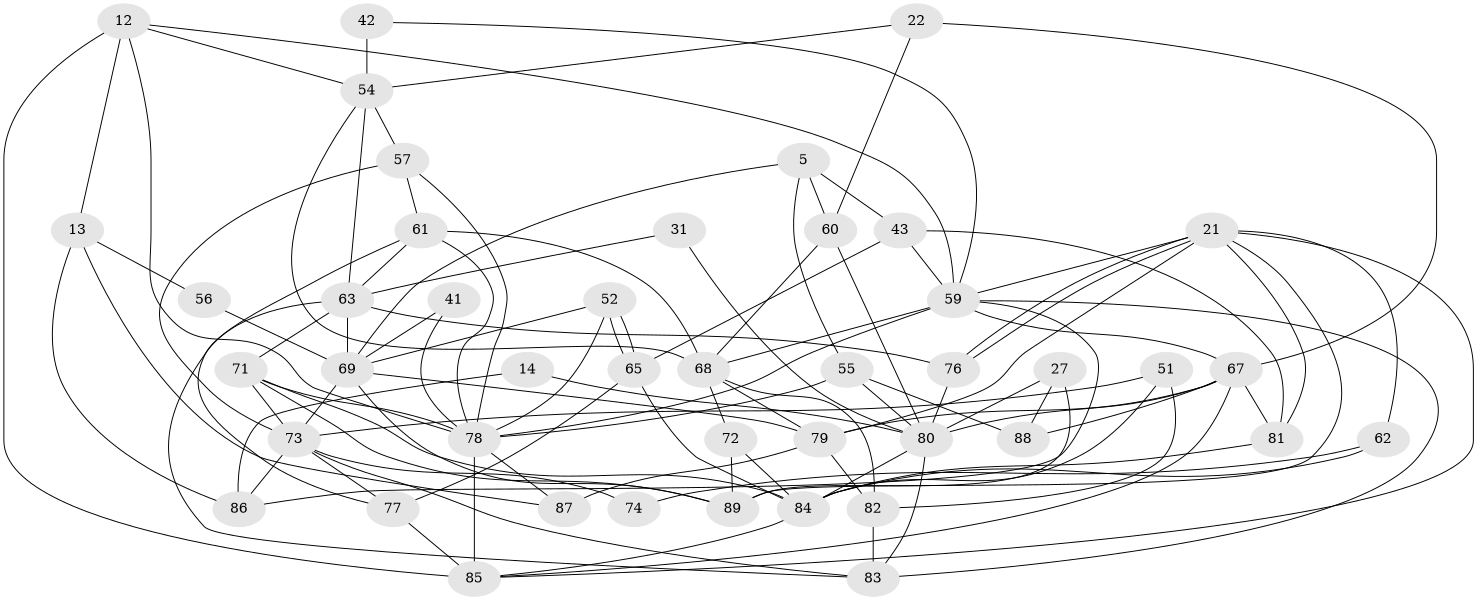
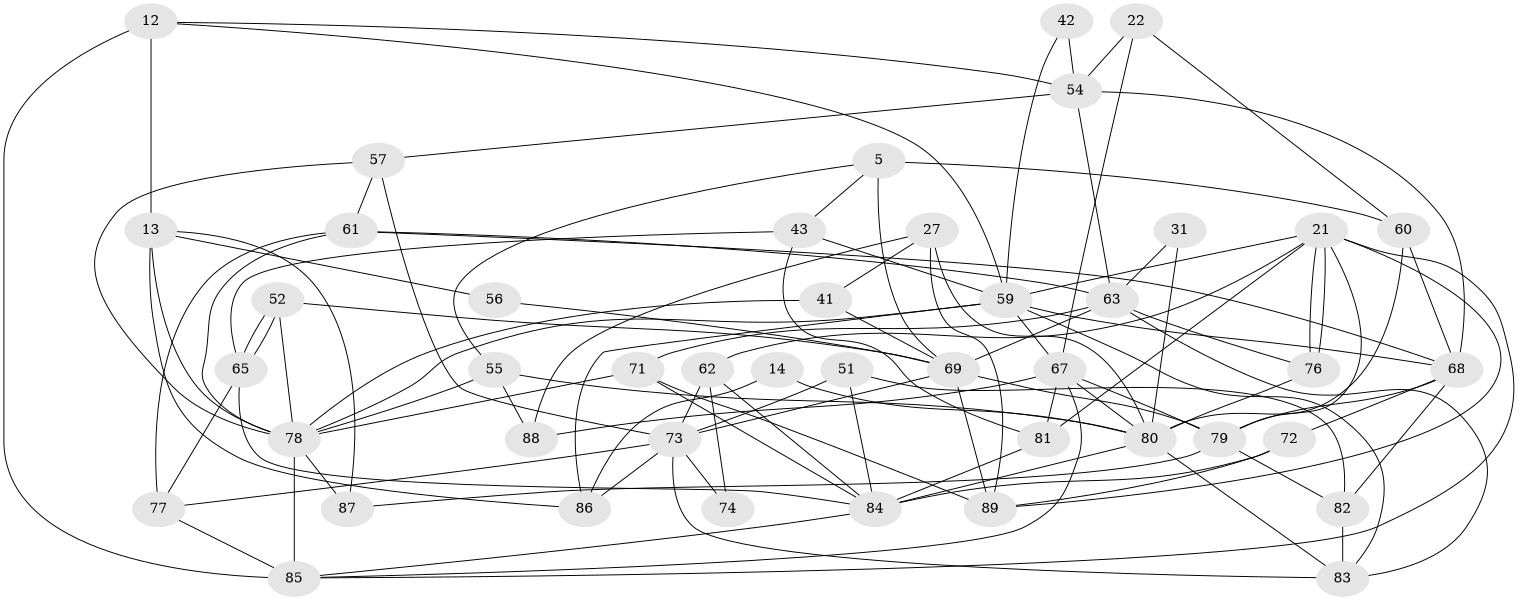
none -> (874, 269)
(179, 326) -> (181, 361)
(268, 405) -> (690, 408)
